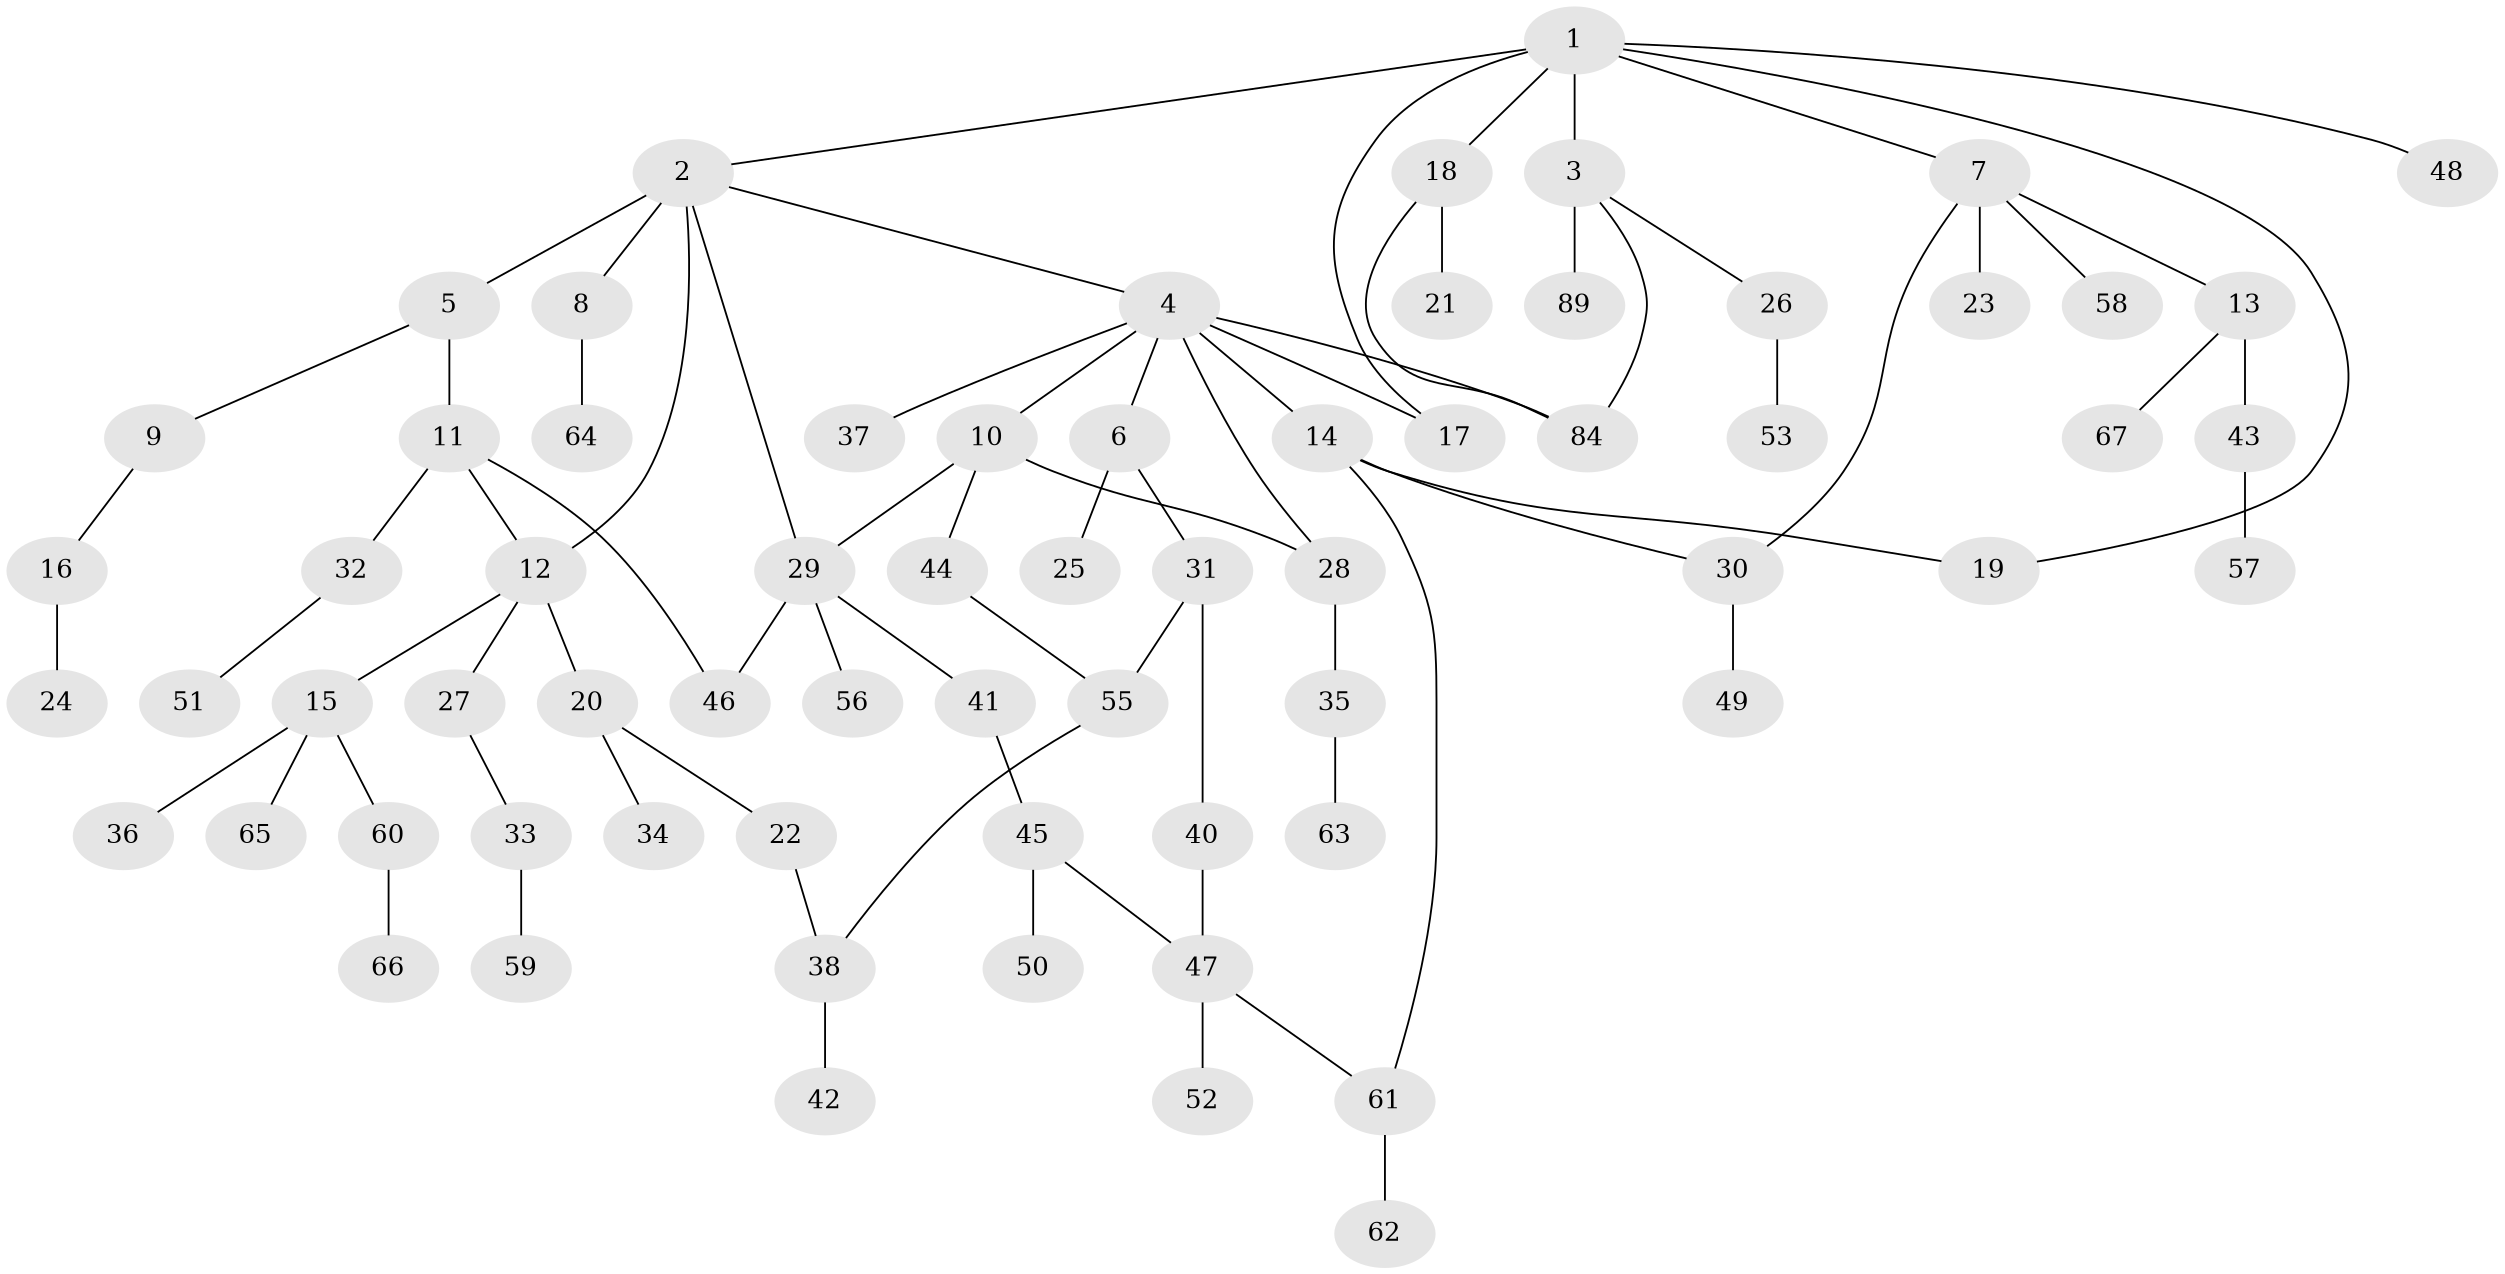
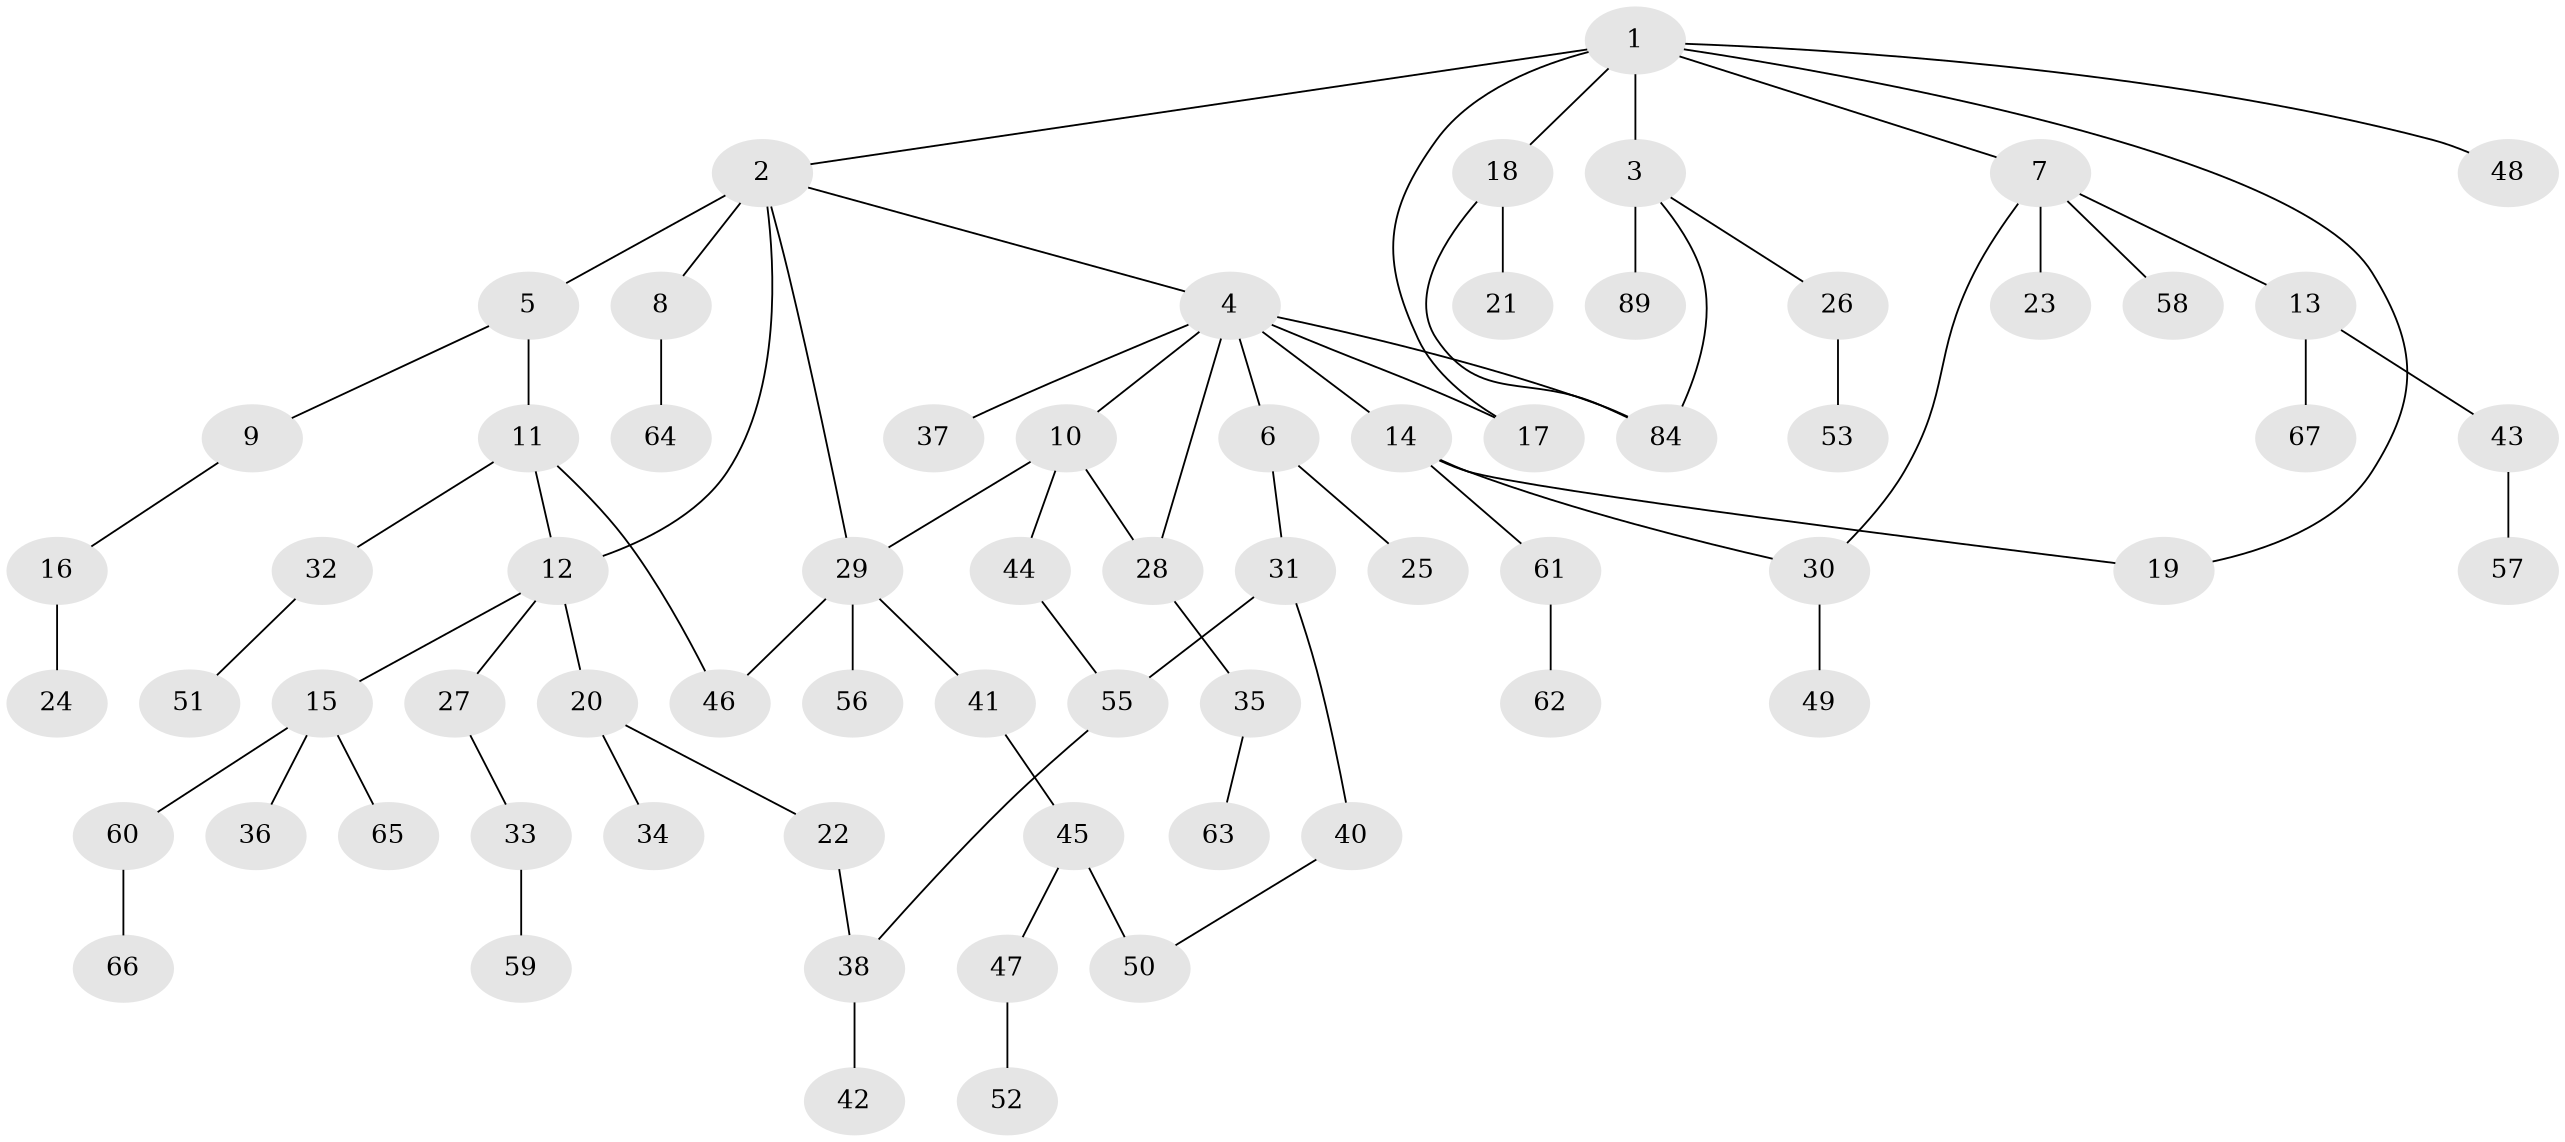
(1203, 903) -> (1246, 902)
(1294, 1035) -> none
